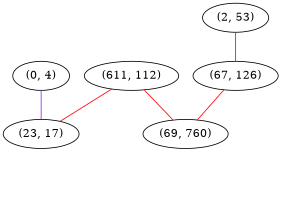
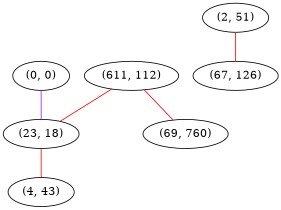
(236, 18) -> (236, 18)
(41, 76) -> (41, 76)
(211, 105) -> none
(41, 134) -> (41, 134)
none -> (41, 192)
